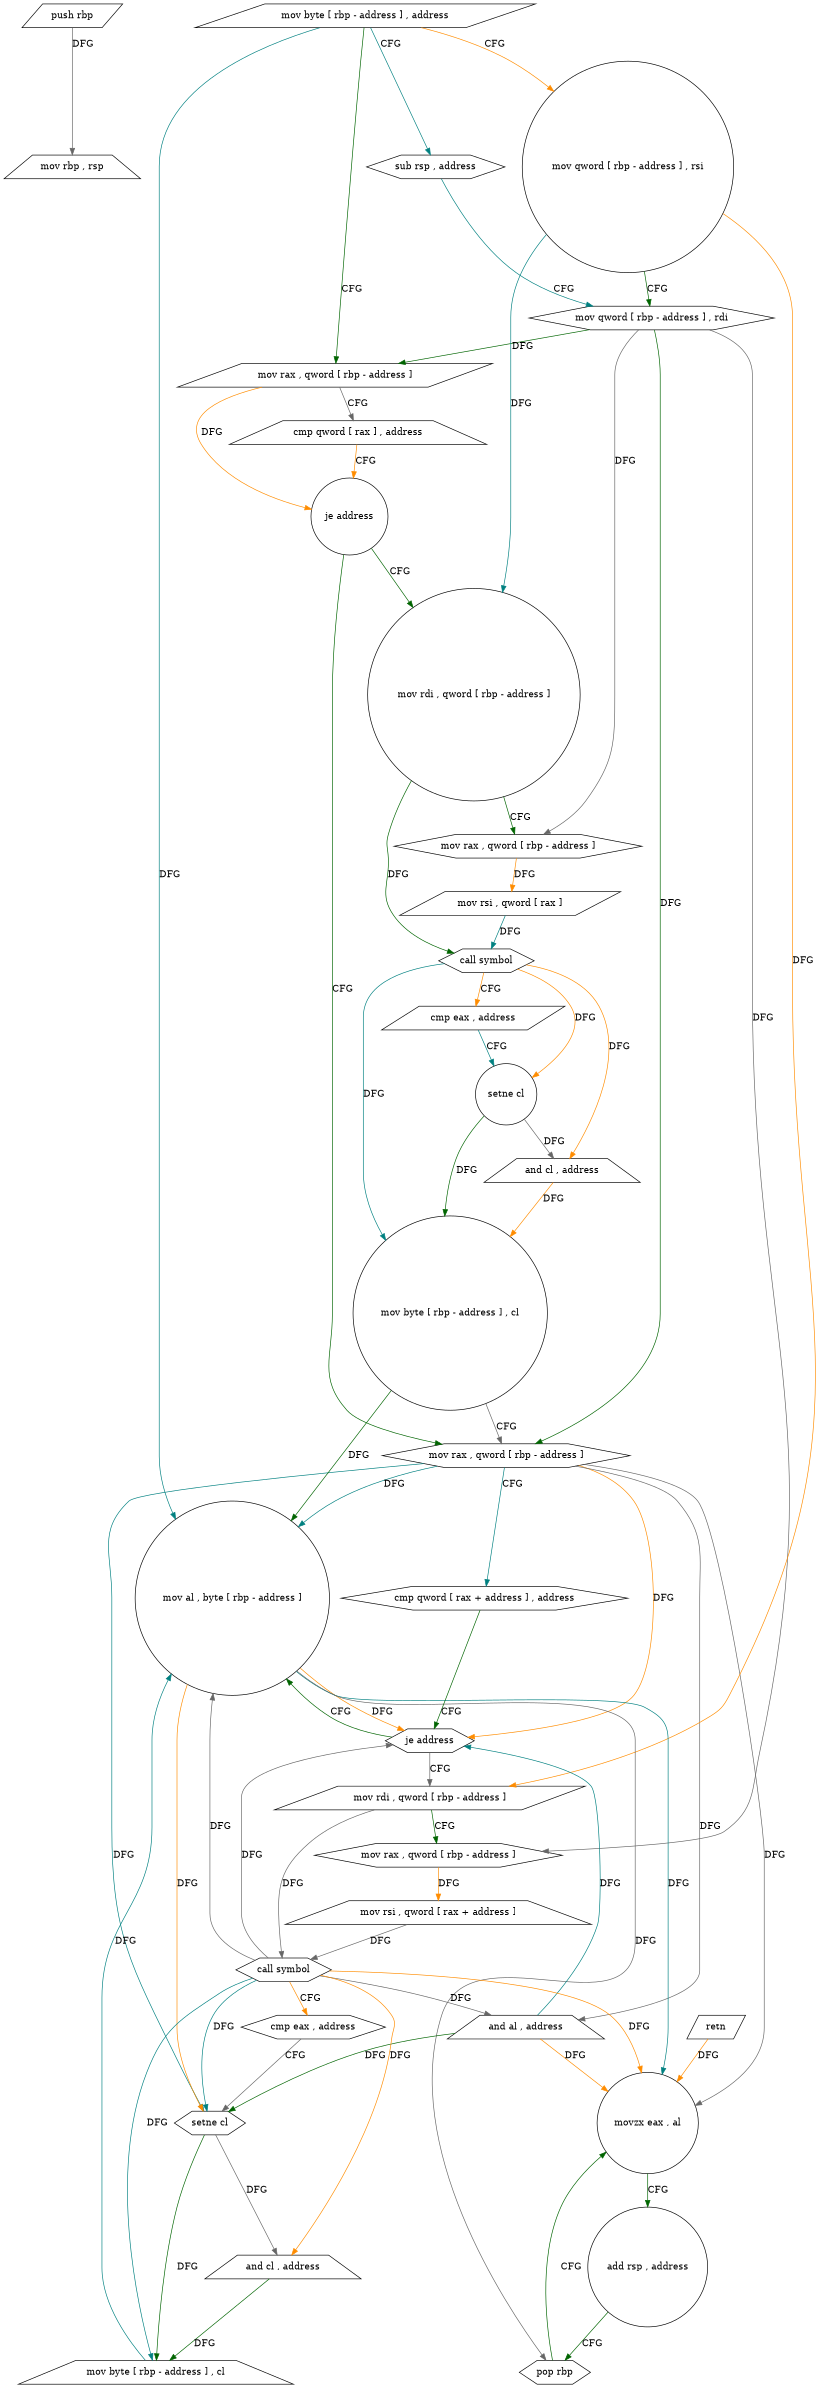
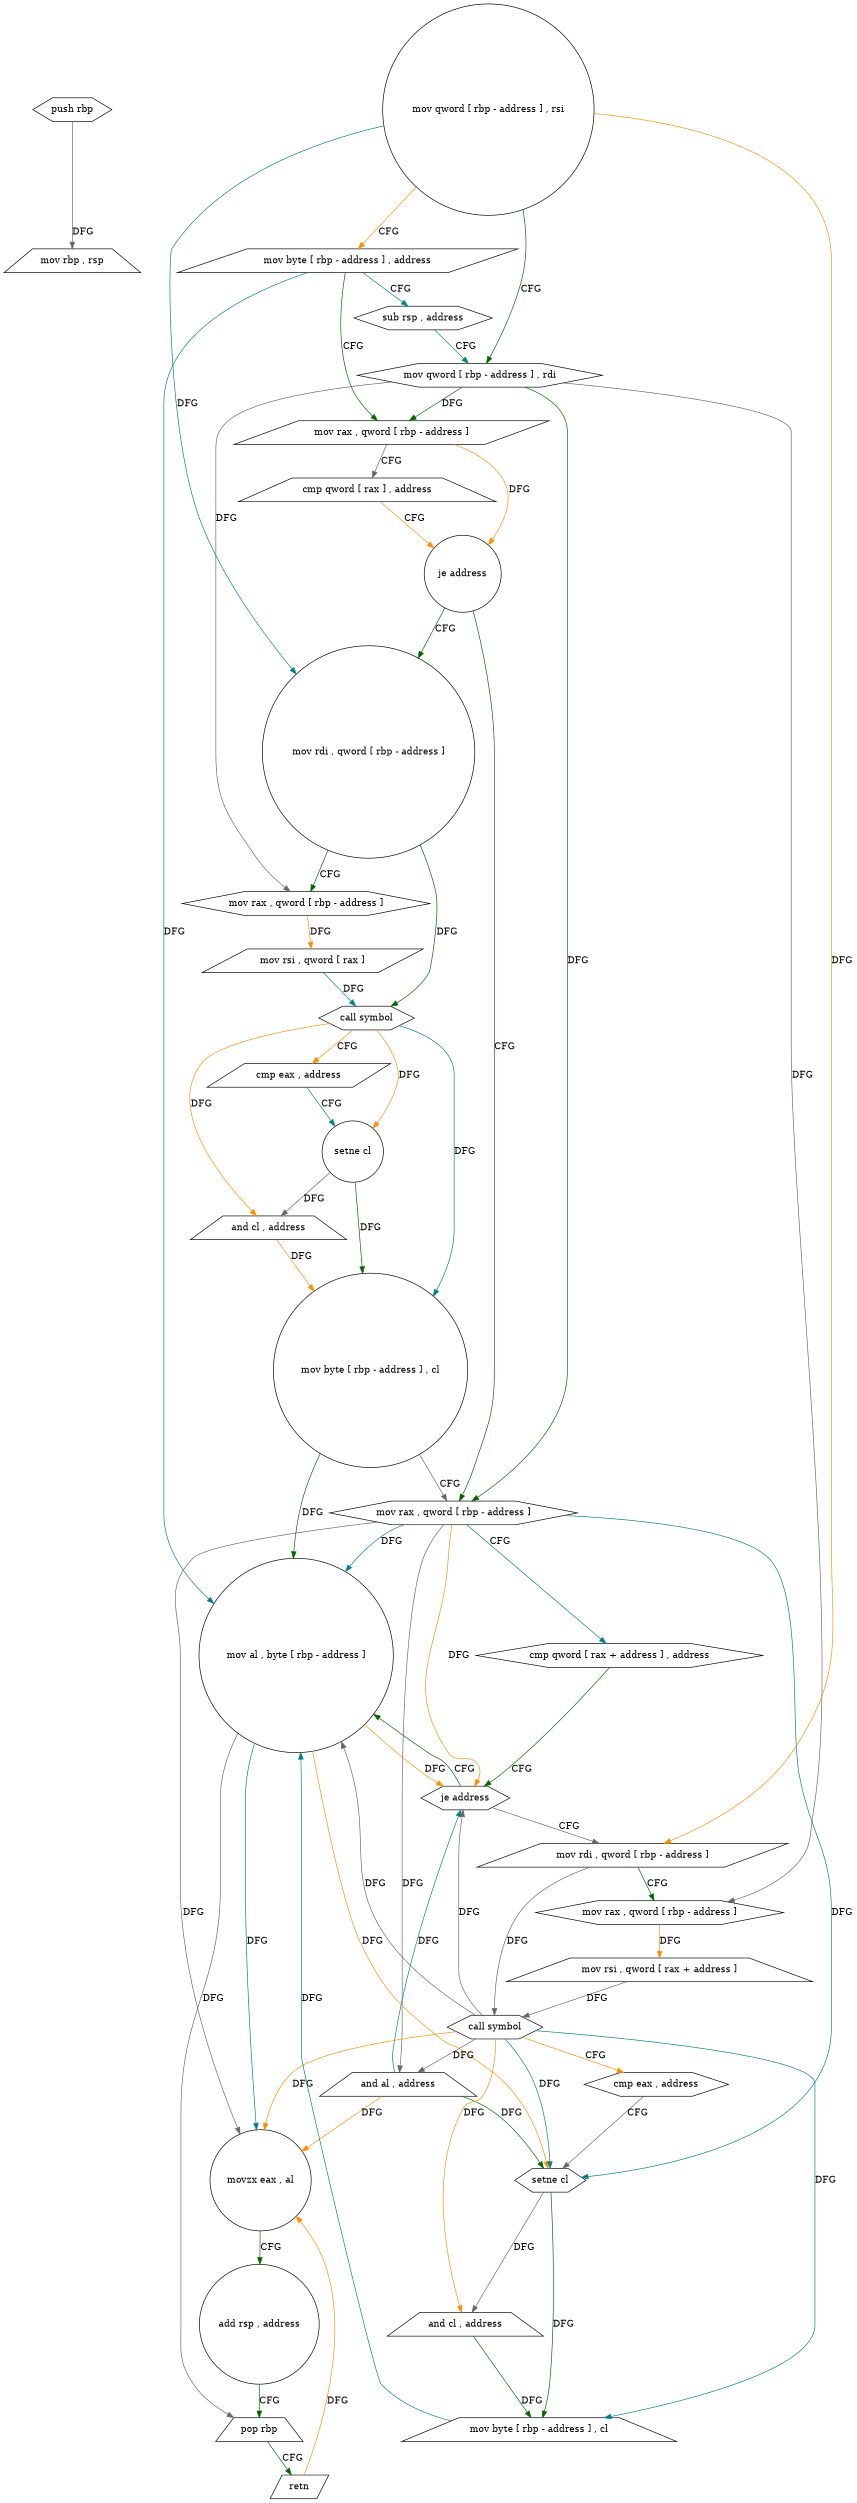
(72, 16) -> (72, 110)
(488, 50) -> (390, 215)
(549, 2251) -> (277, 2455)
(555, 2372) -> (259, 2430)
